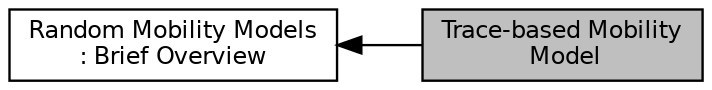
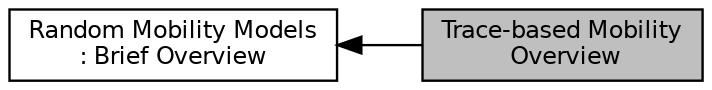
(563, 45) -> (563, 45)
